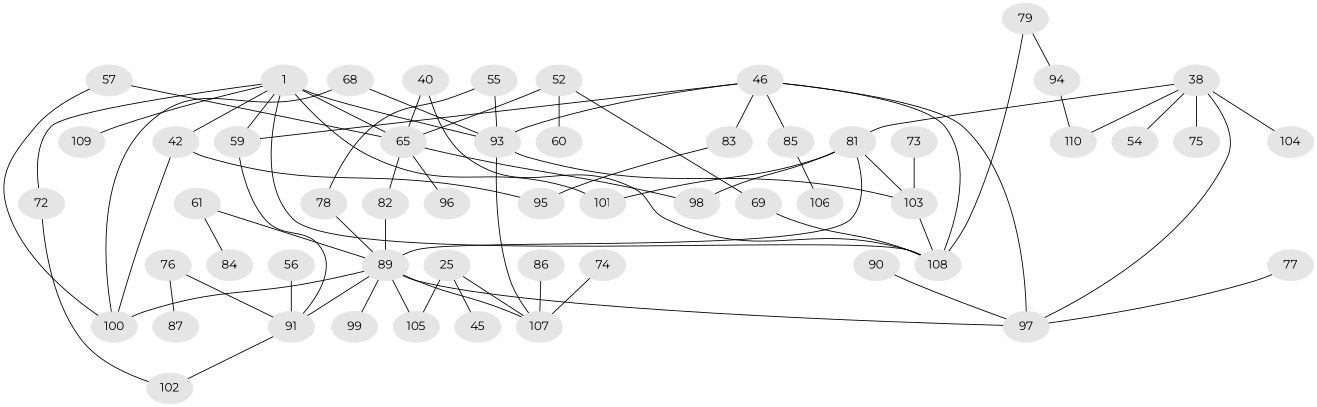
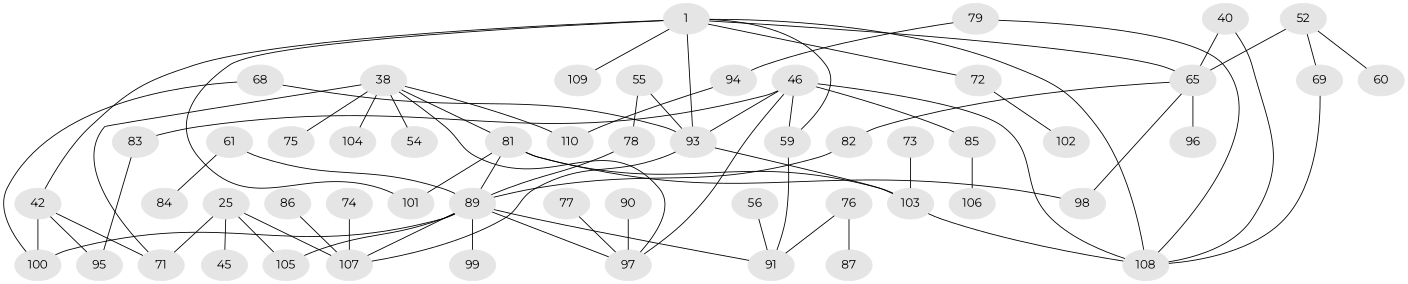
(109, 80) -> none
none -> (161, 265)
(231, 358) -> none
